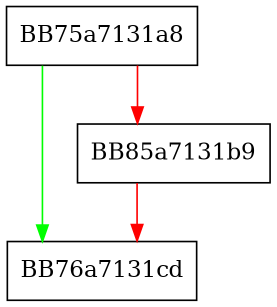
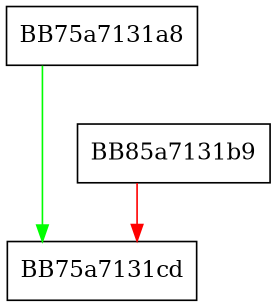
(137, 86) -> none
(102, 271) -> (102, 271)
